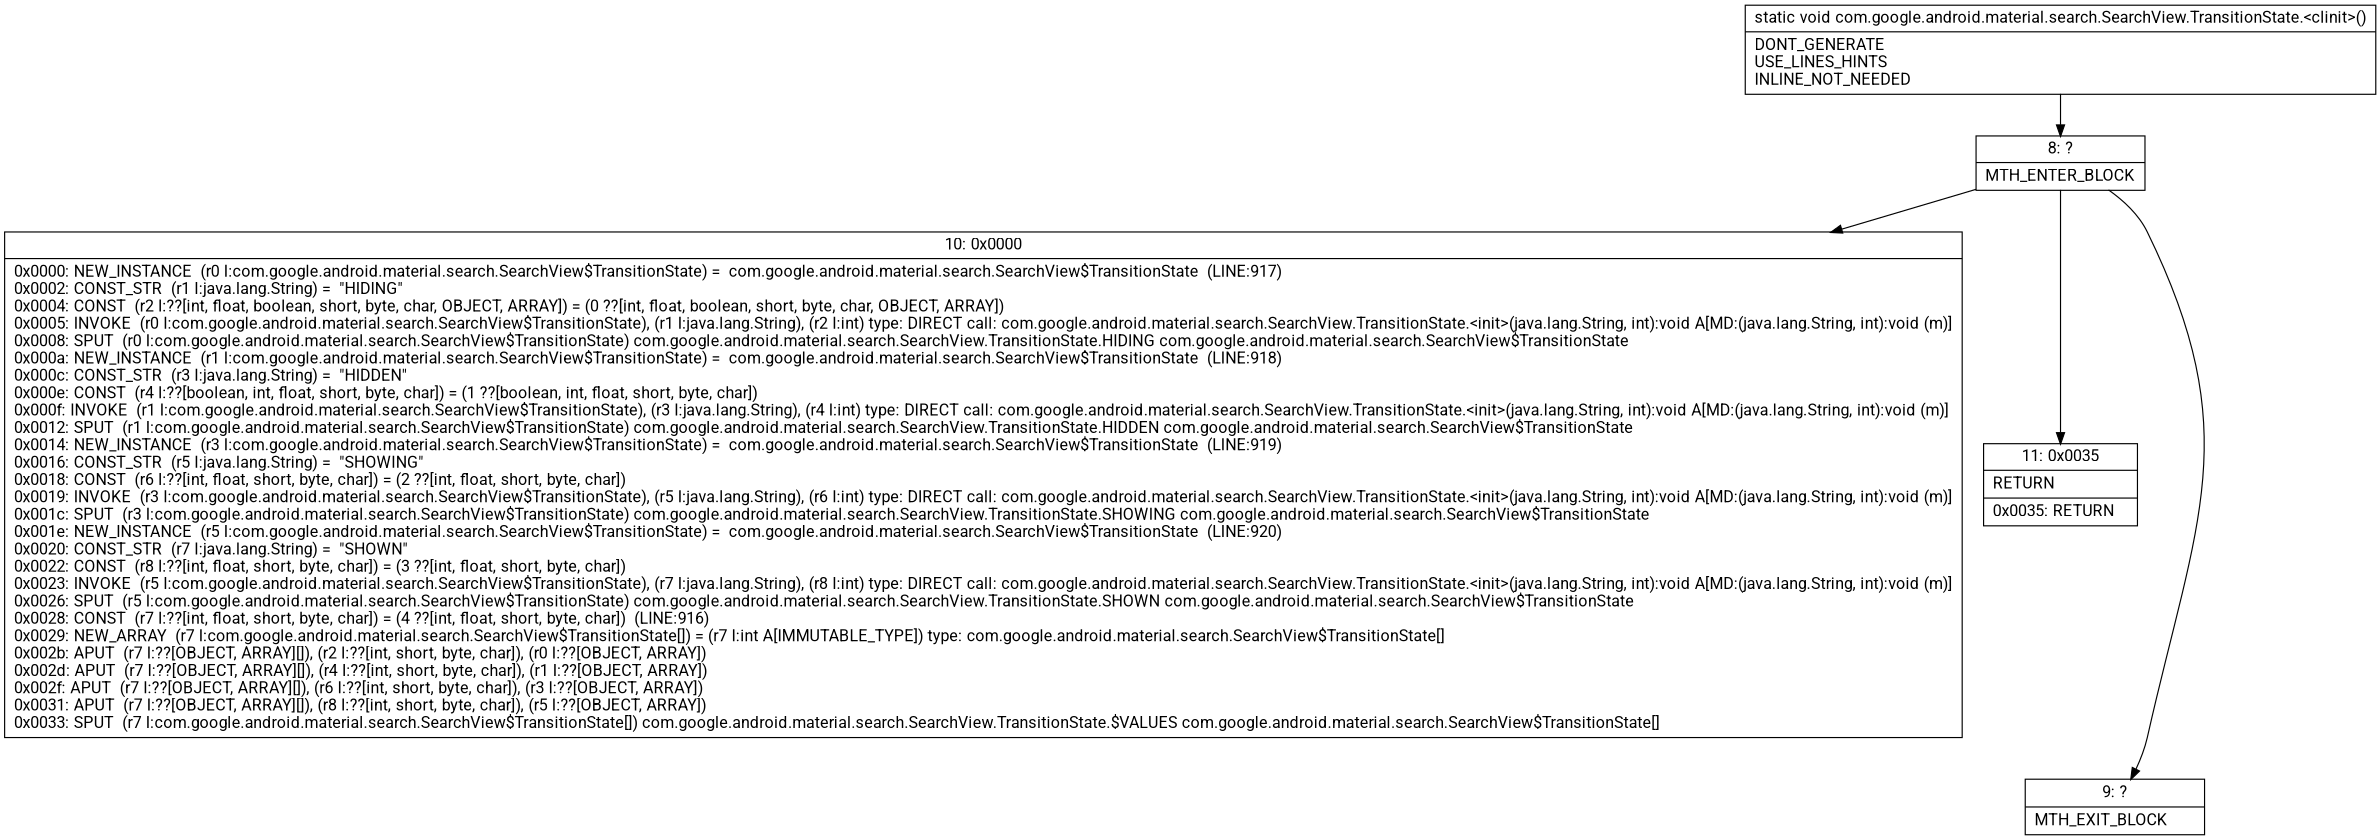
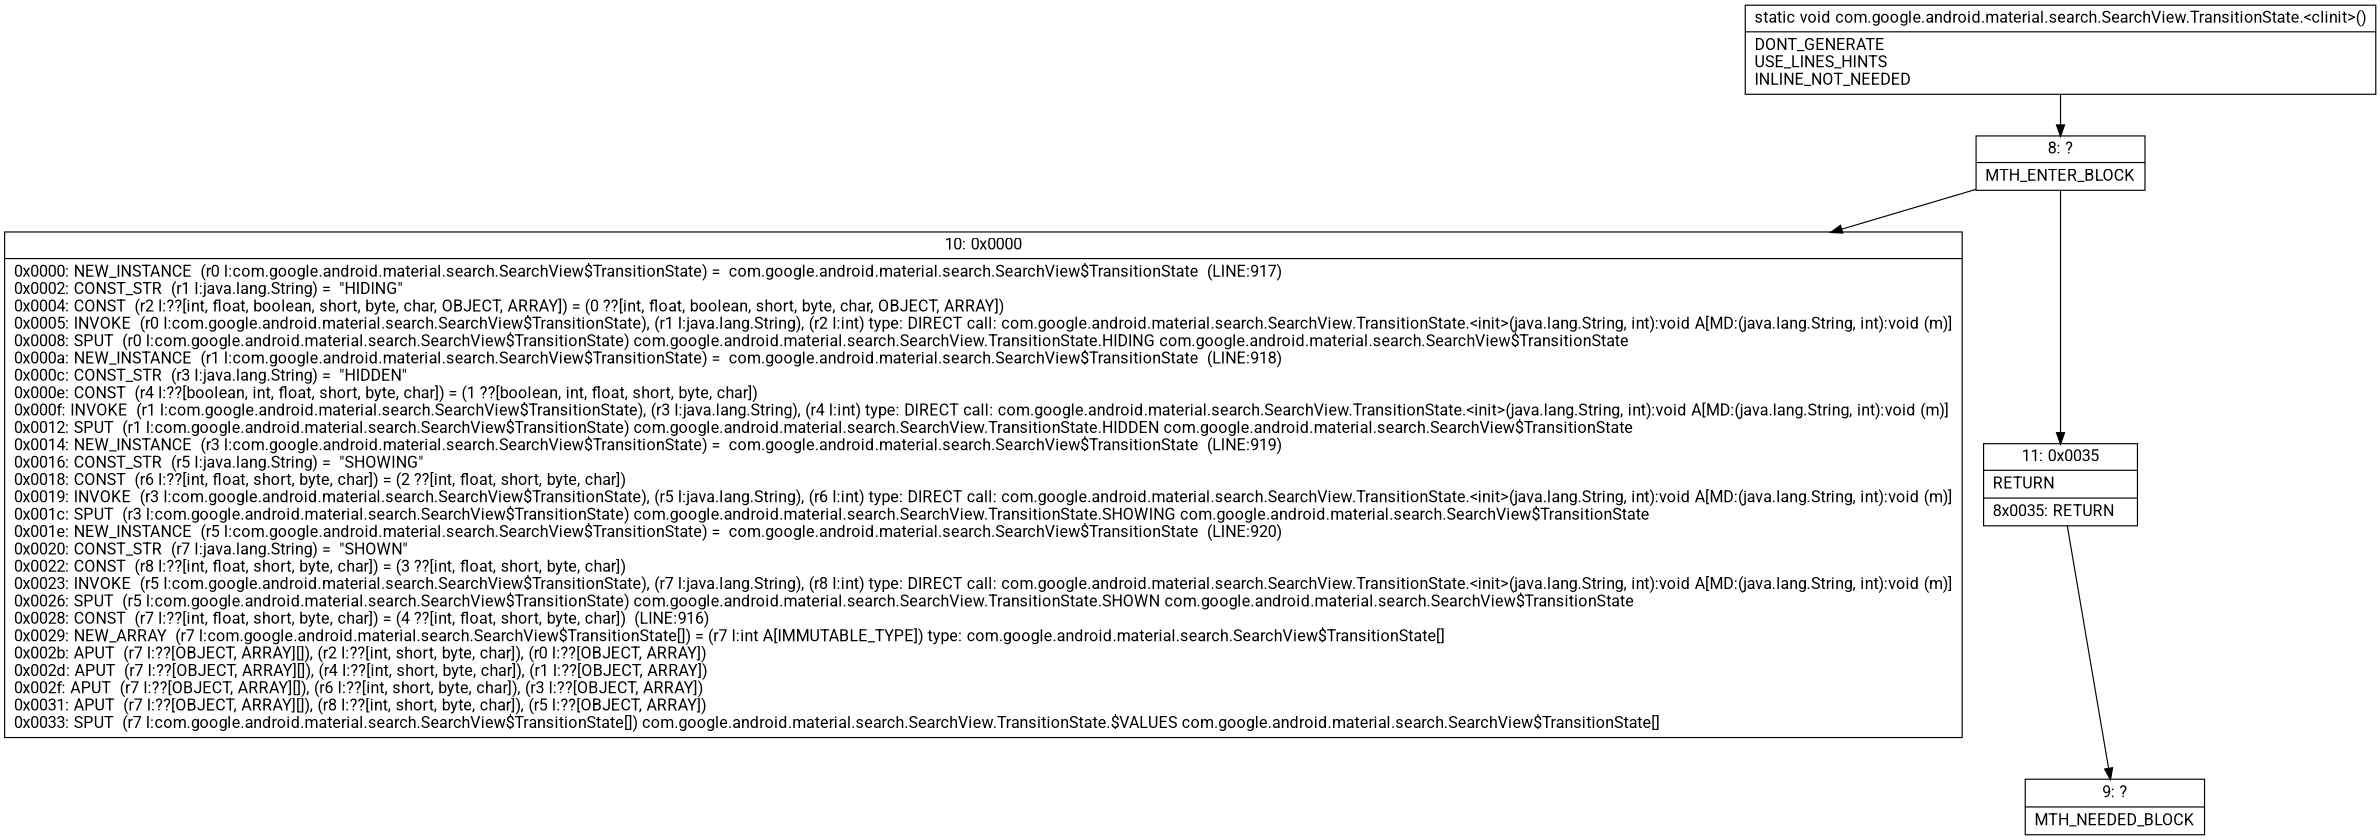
(2203, 471) -> (2088, 647)
(2061, 511) -> (2061, 511)
(2101, 820) -> (2115, 820)
